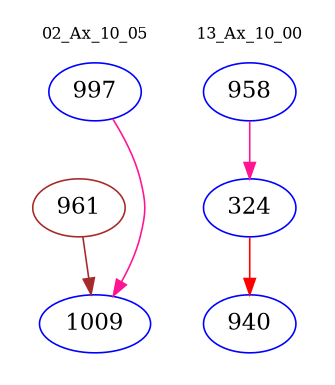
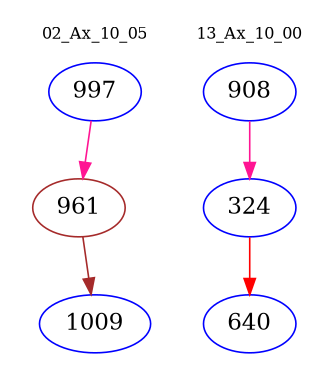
(250, 92) -> (250, 92)
(144, 199) -> (88, 141)
(250, 324) -> (250, 324)
